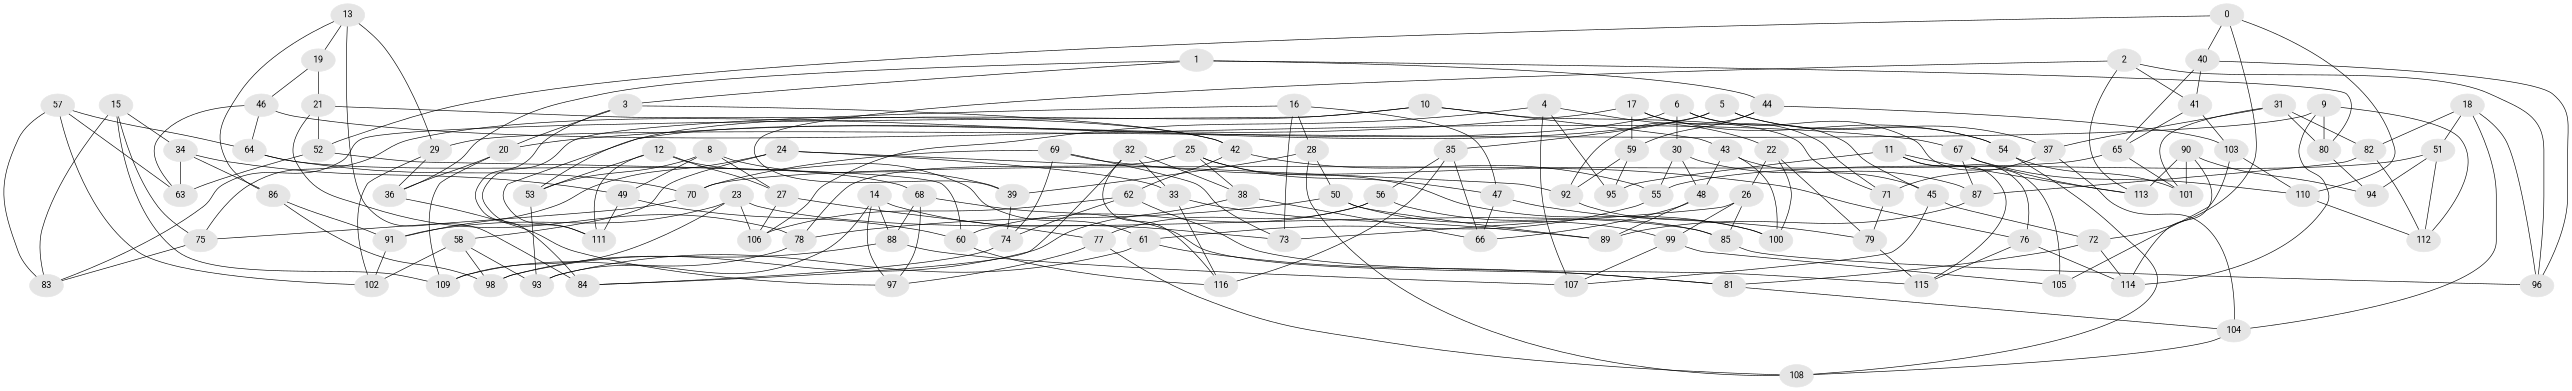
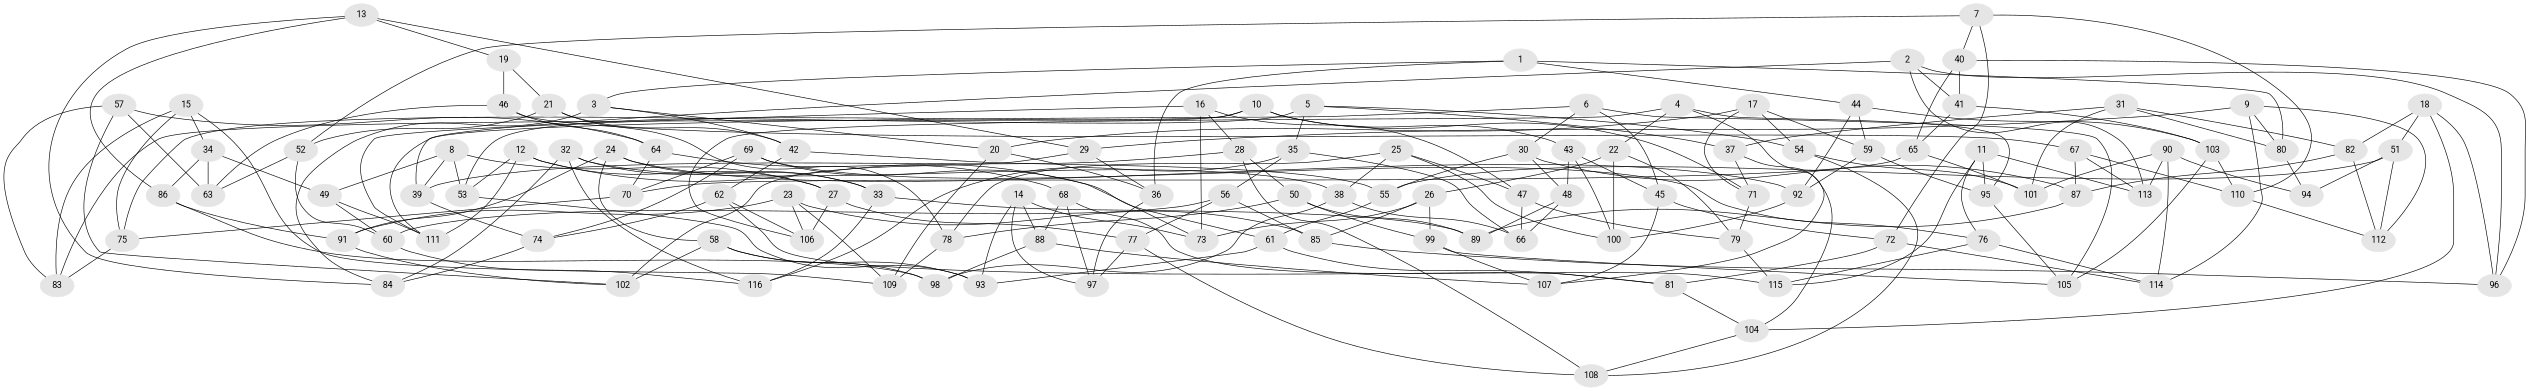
(2227, 15) -> (1976, 15)
none -> (2025, 240)
